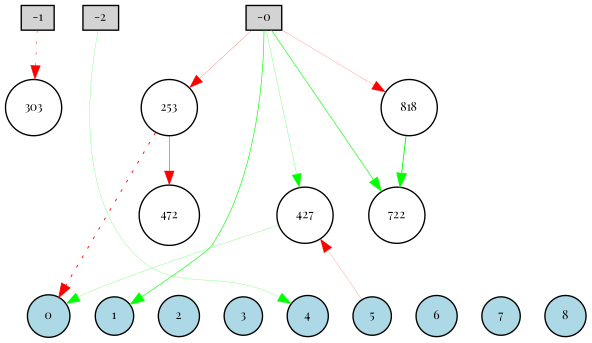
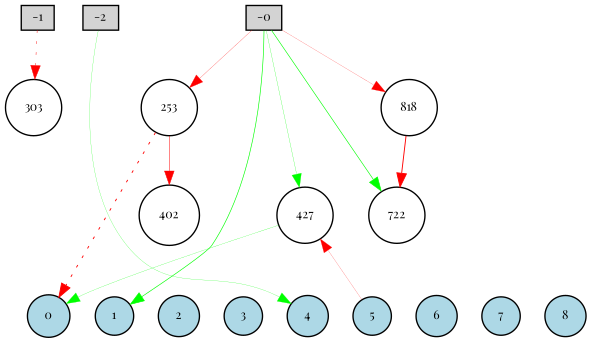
(404, 154) -> (404, 154)
(169, 215) -> (169, 215)
